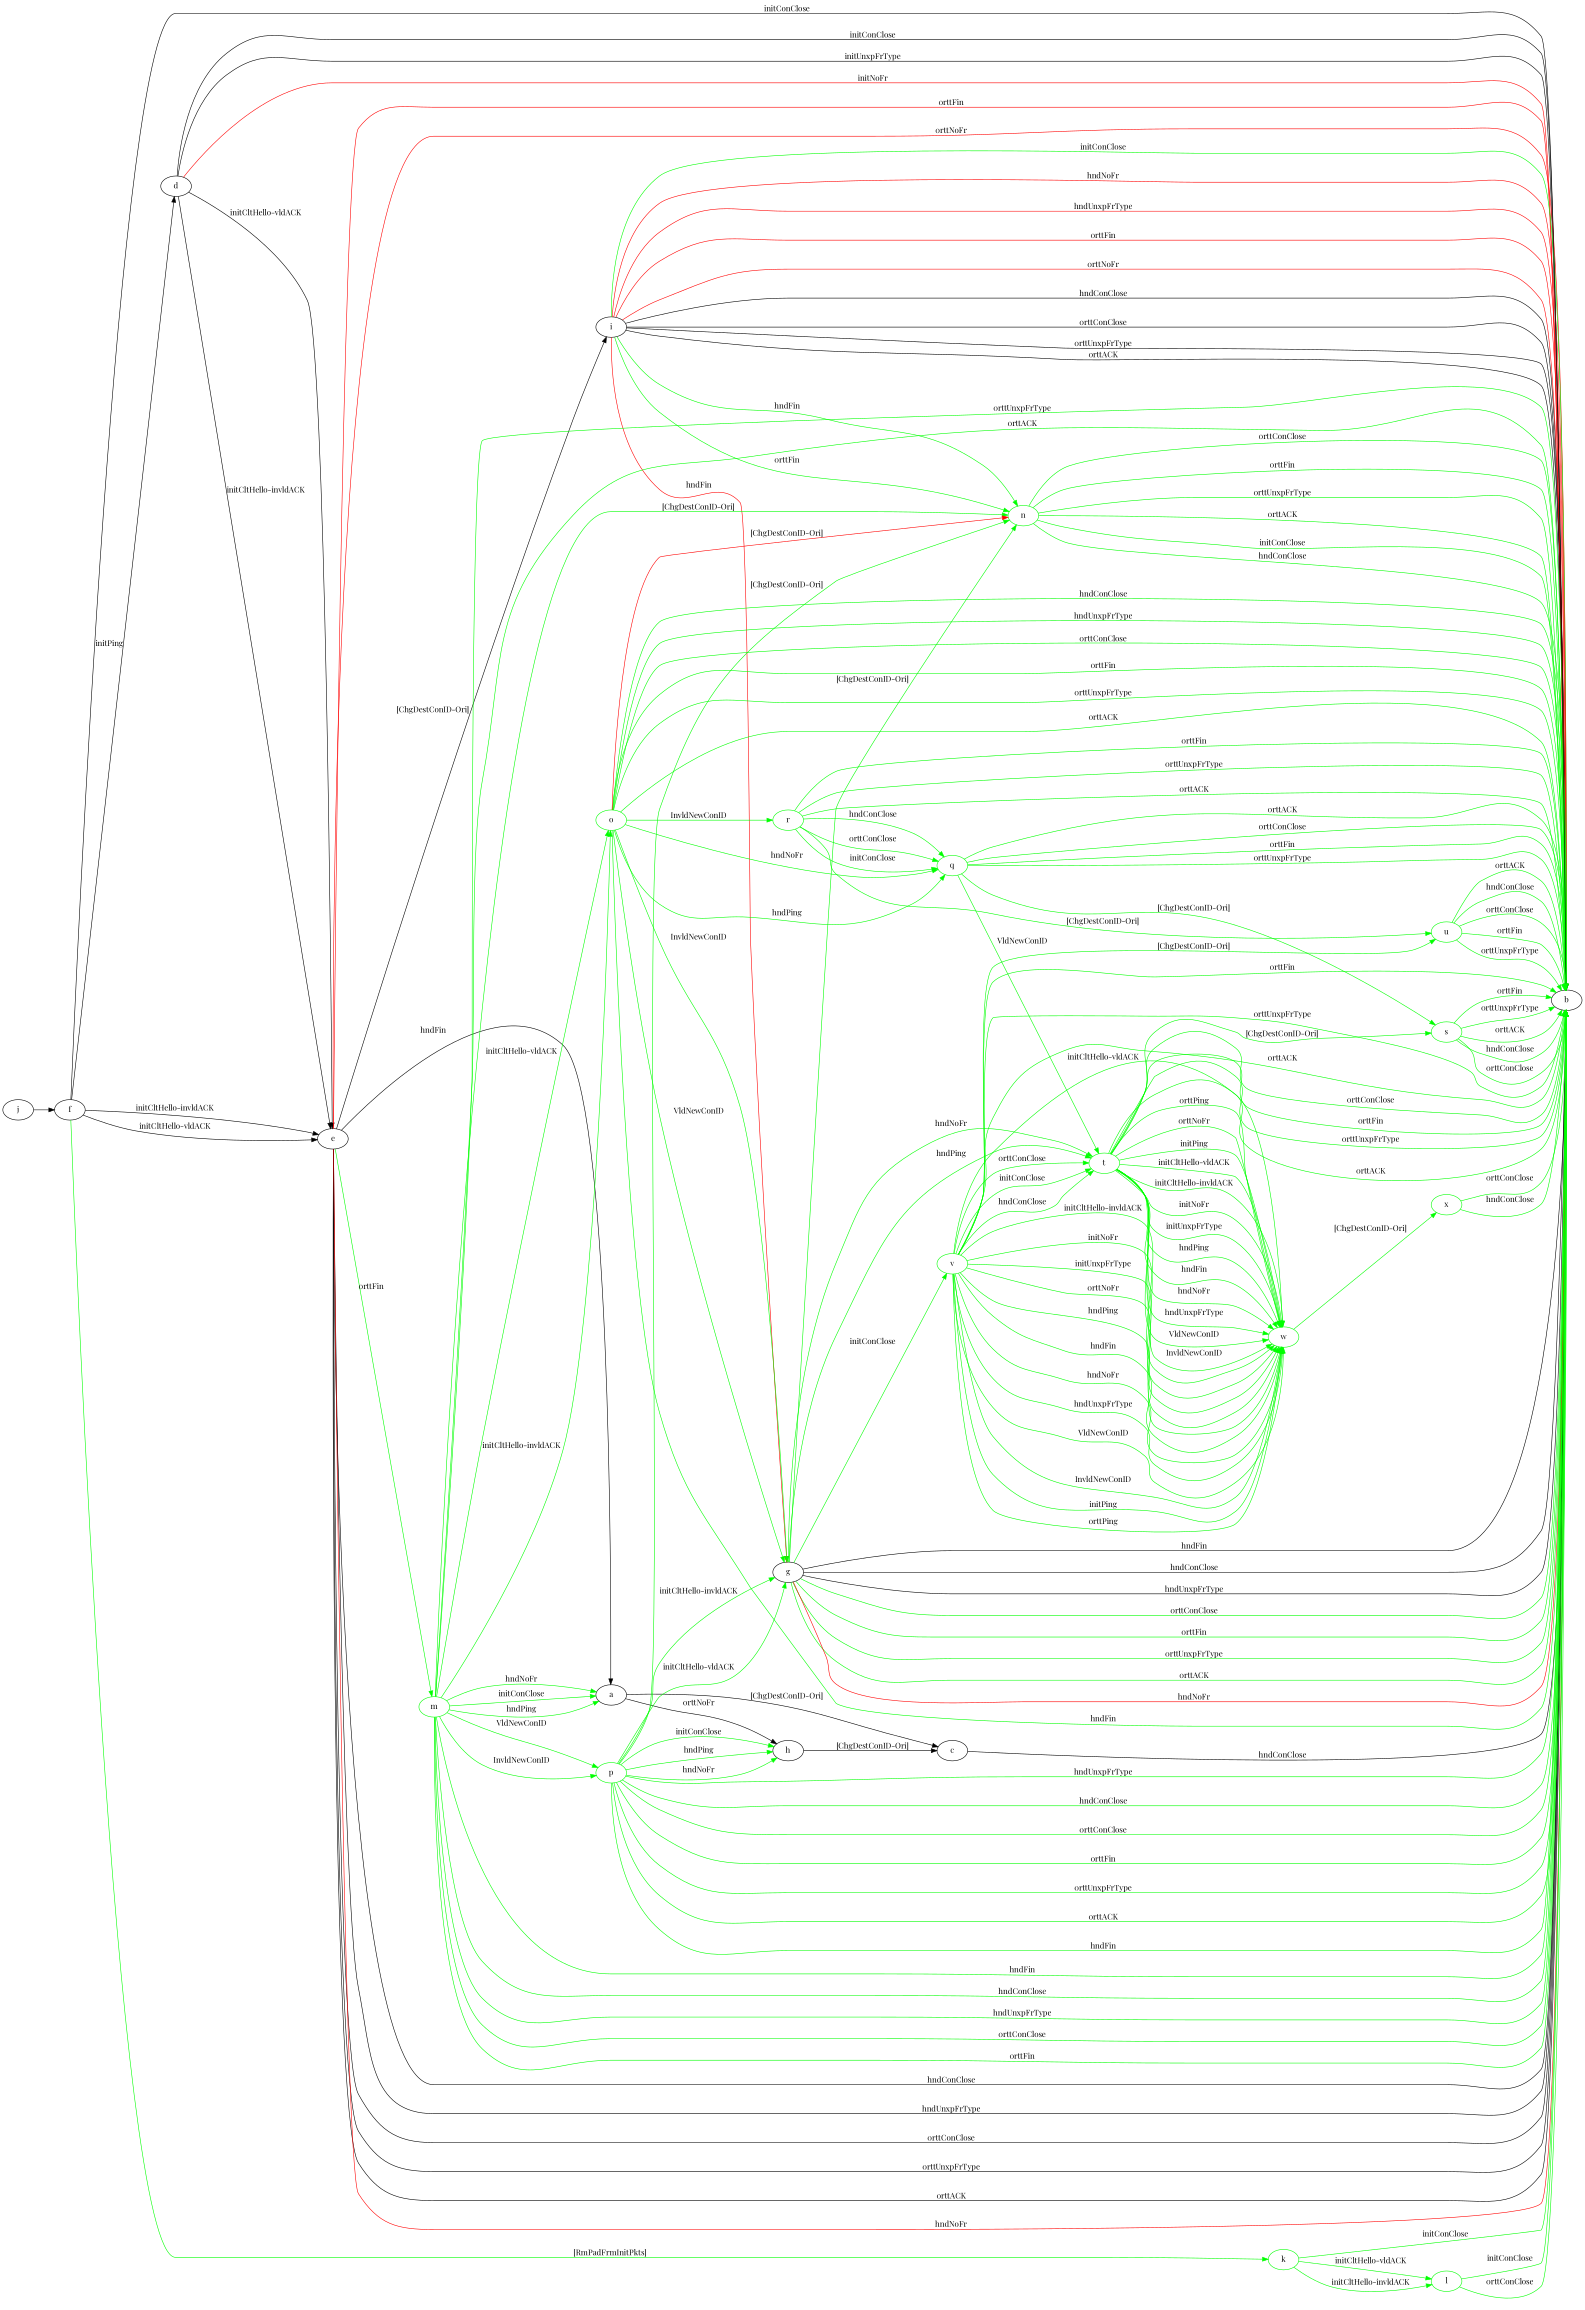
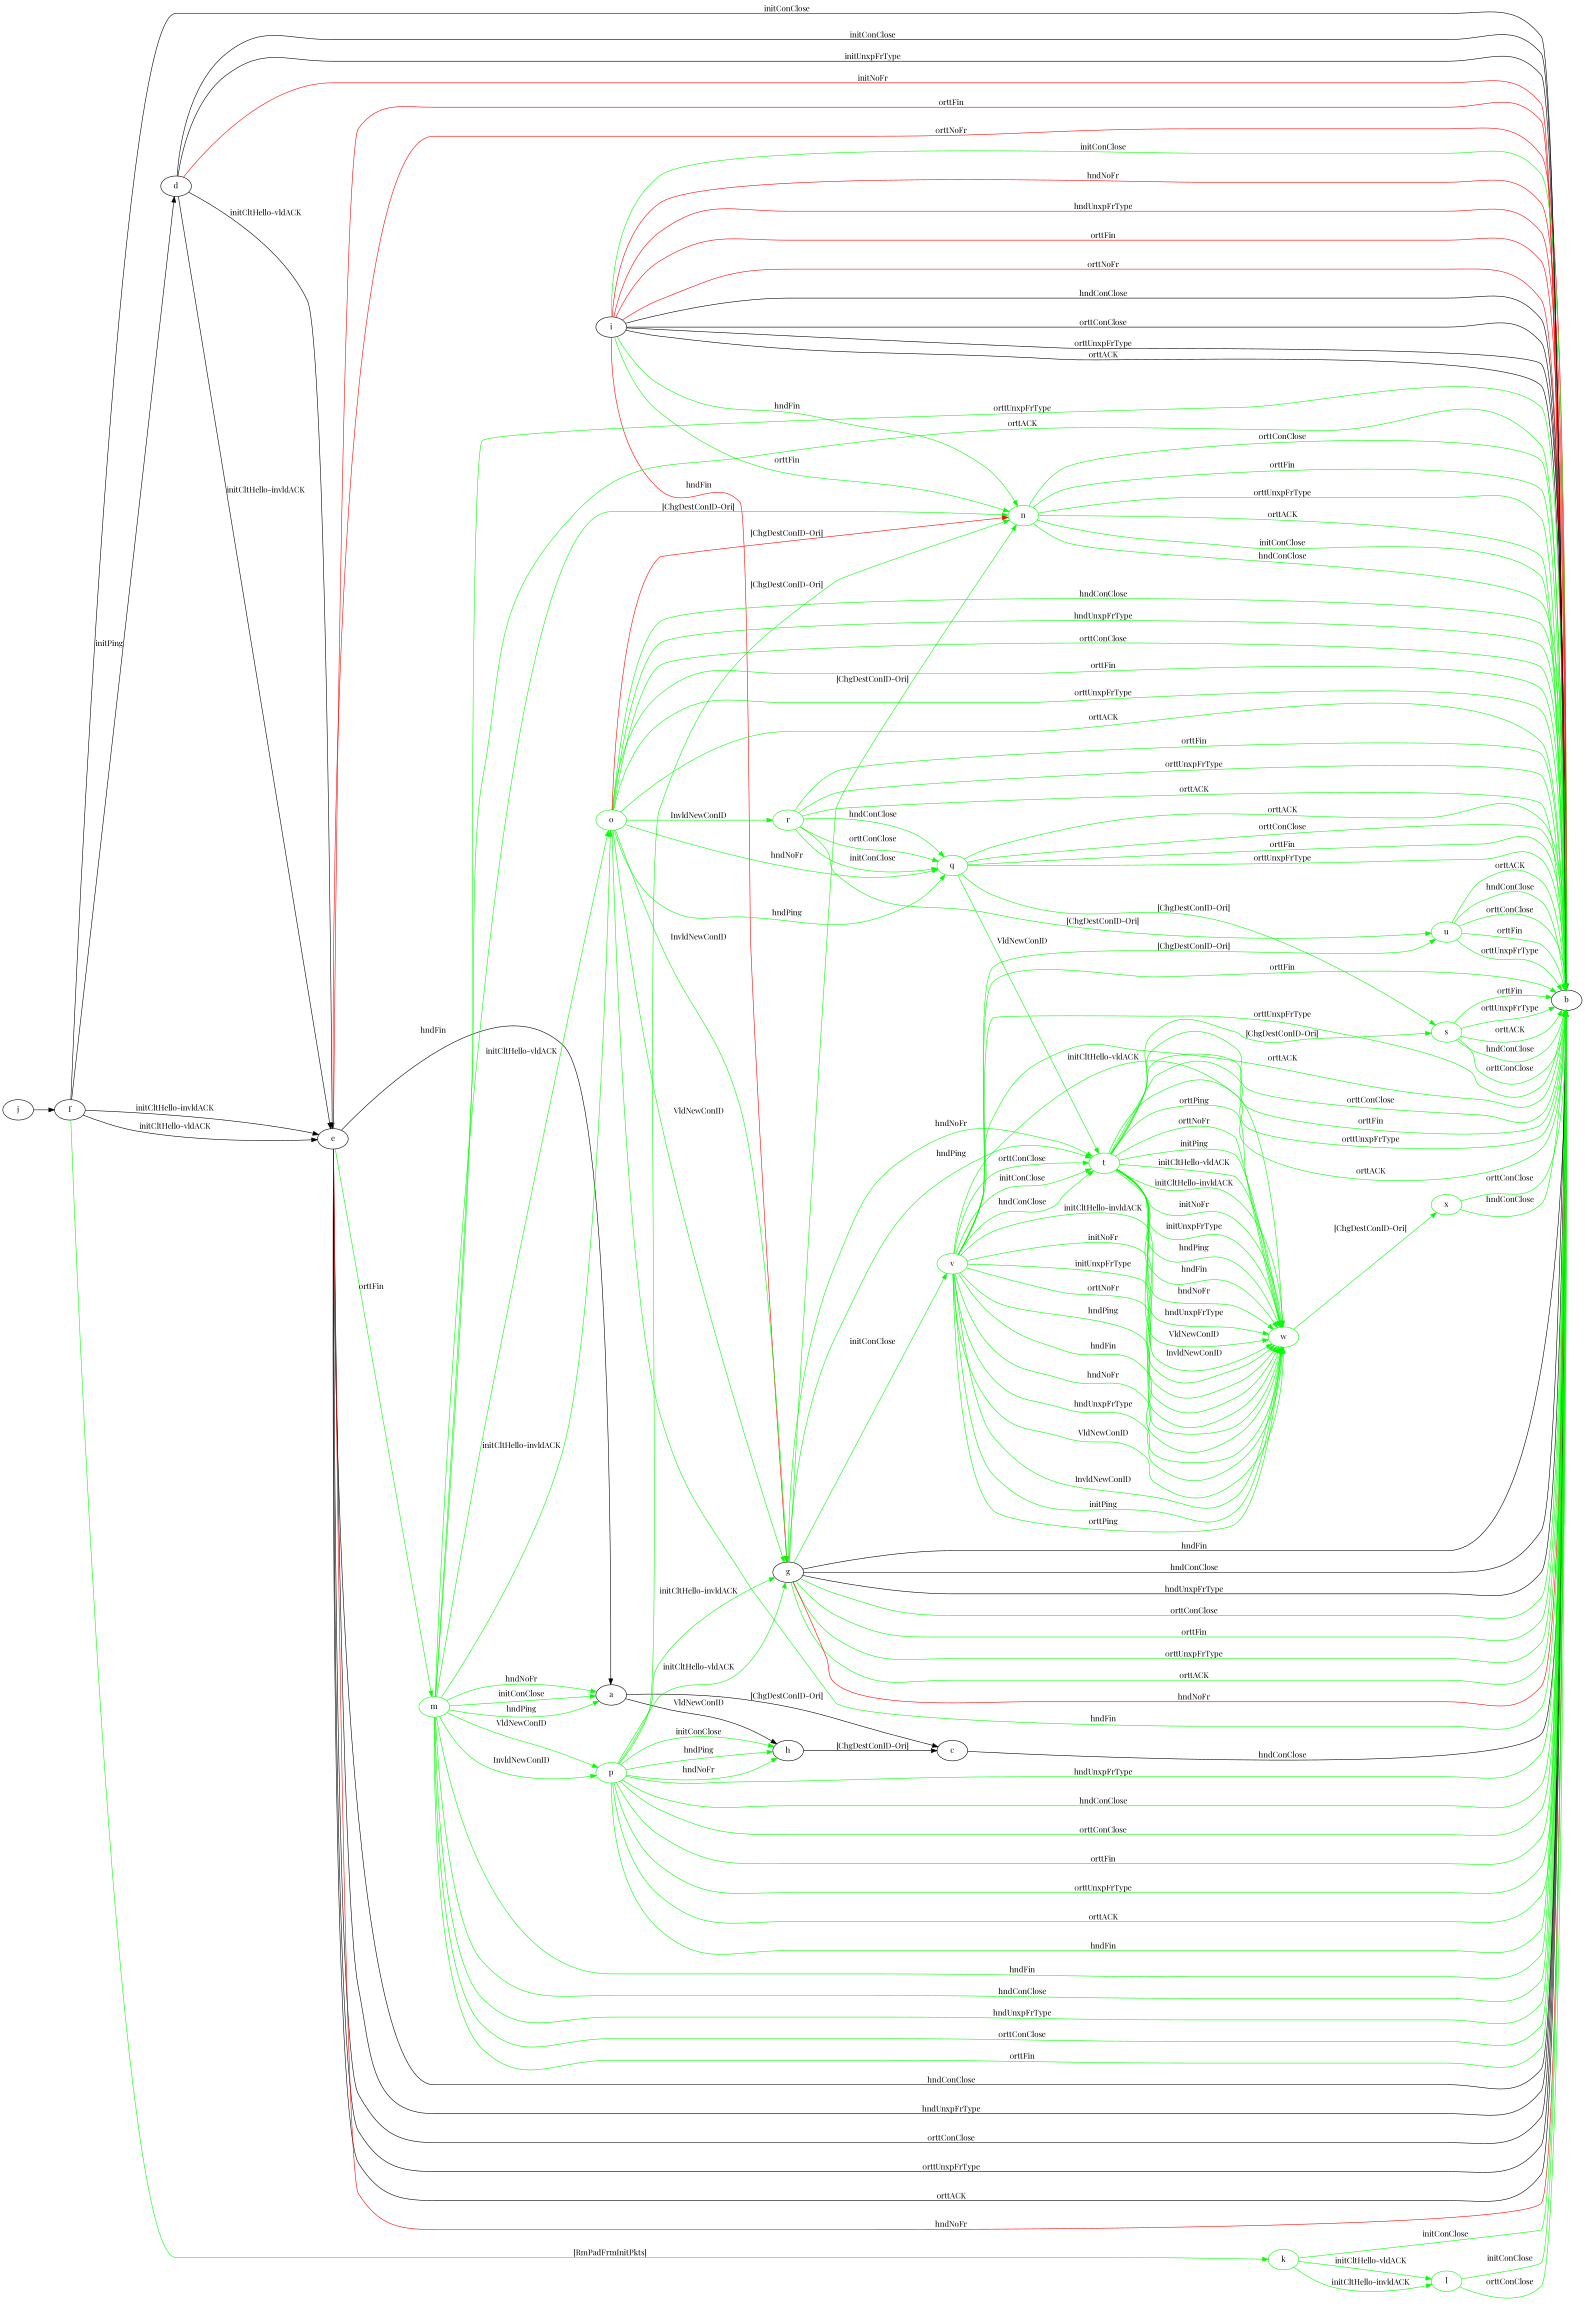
(463, 733) -> none
(700, 1703) -> (700, 1703)
